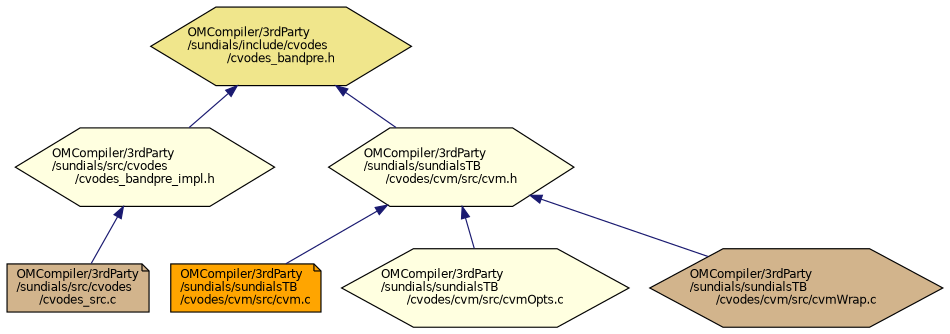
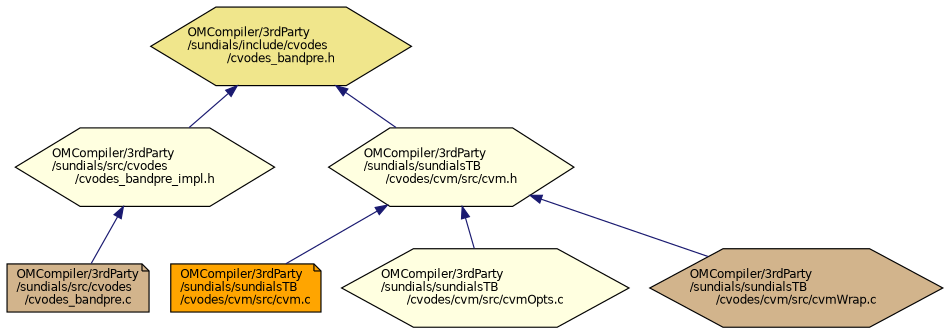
(78, 288) -> (78, 288)
